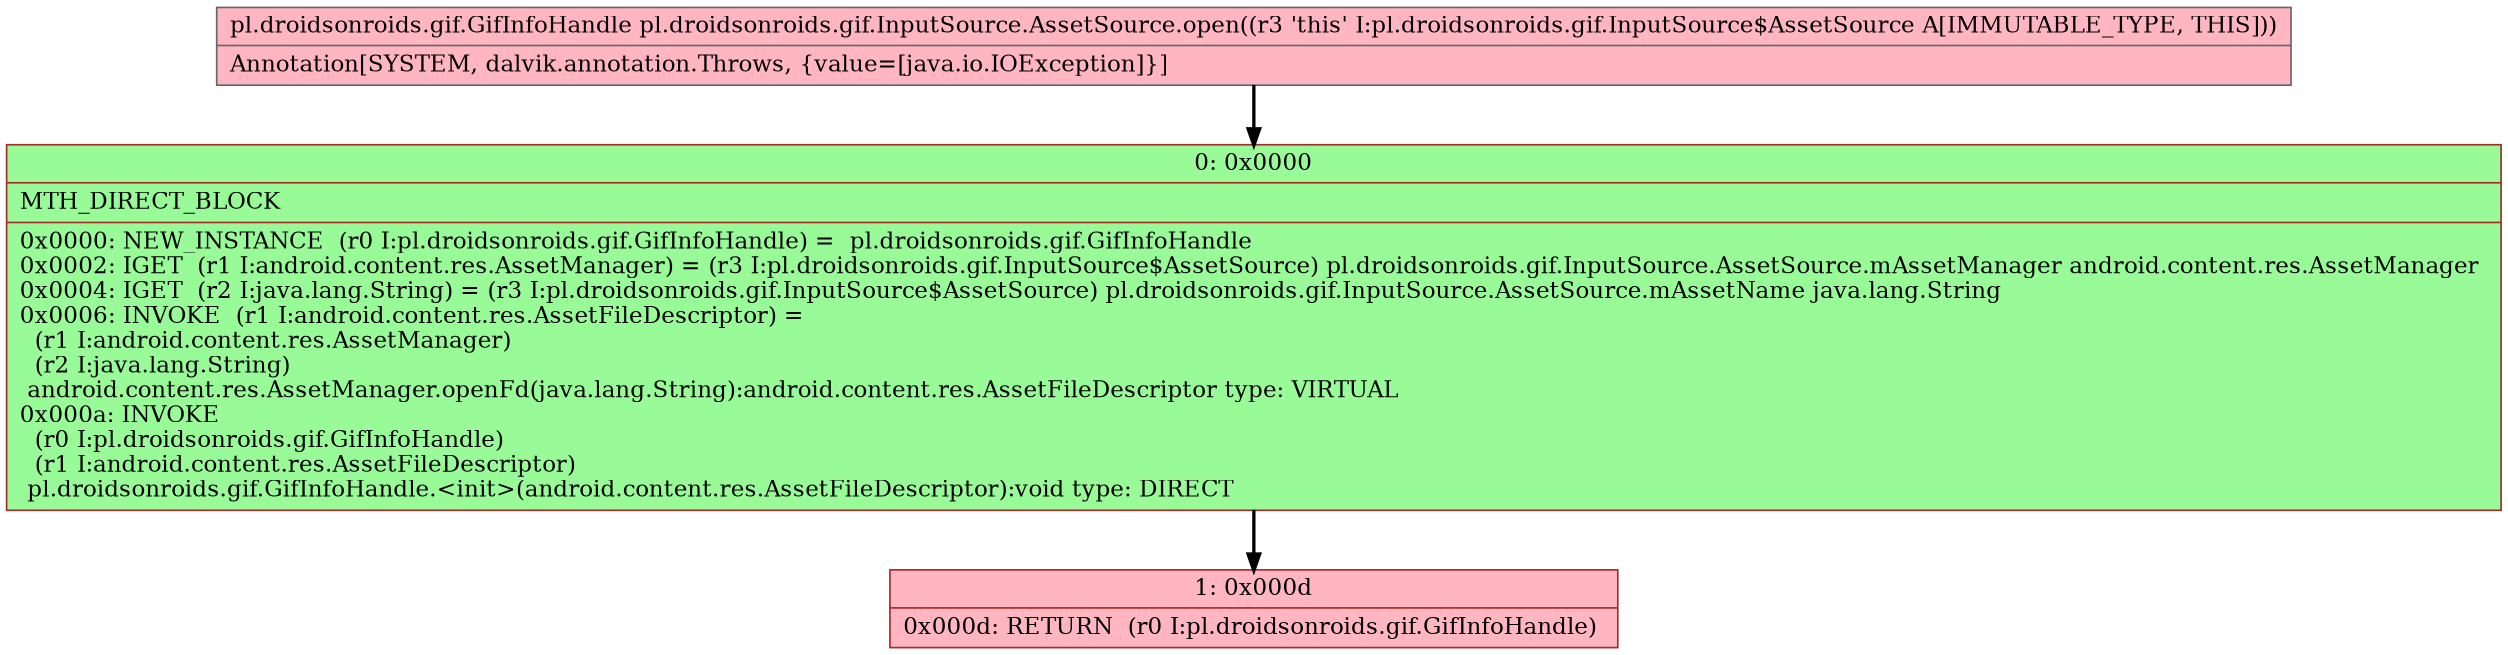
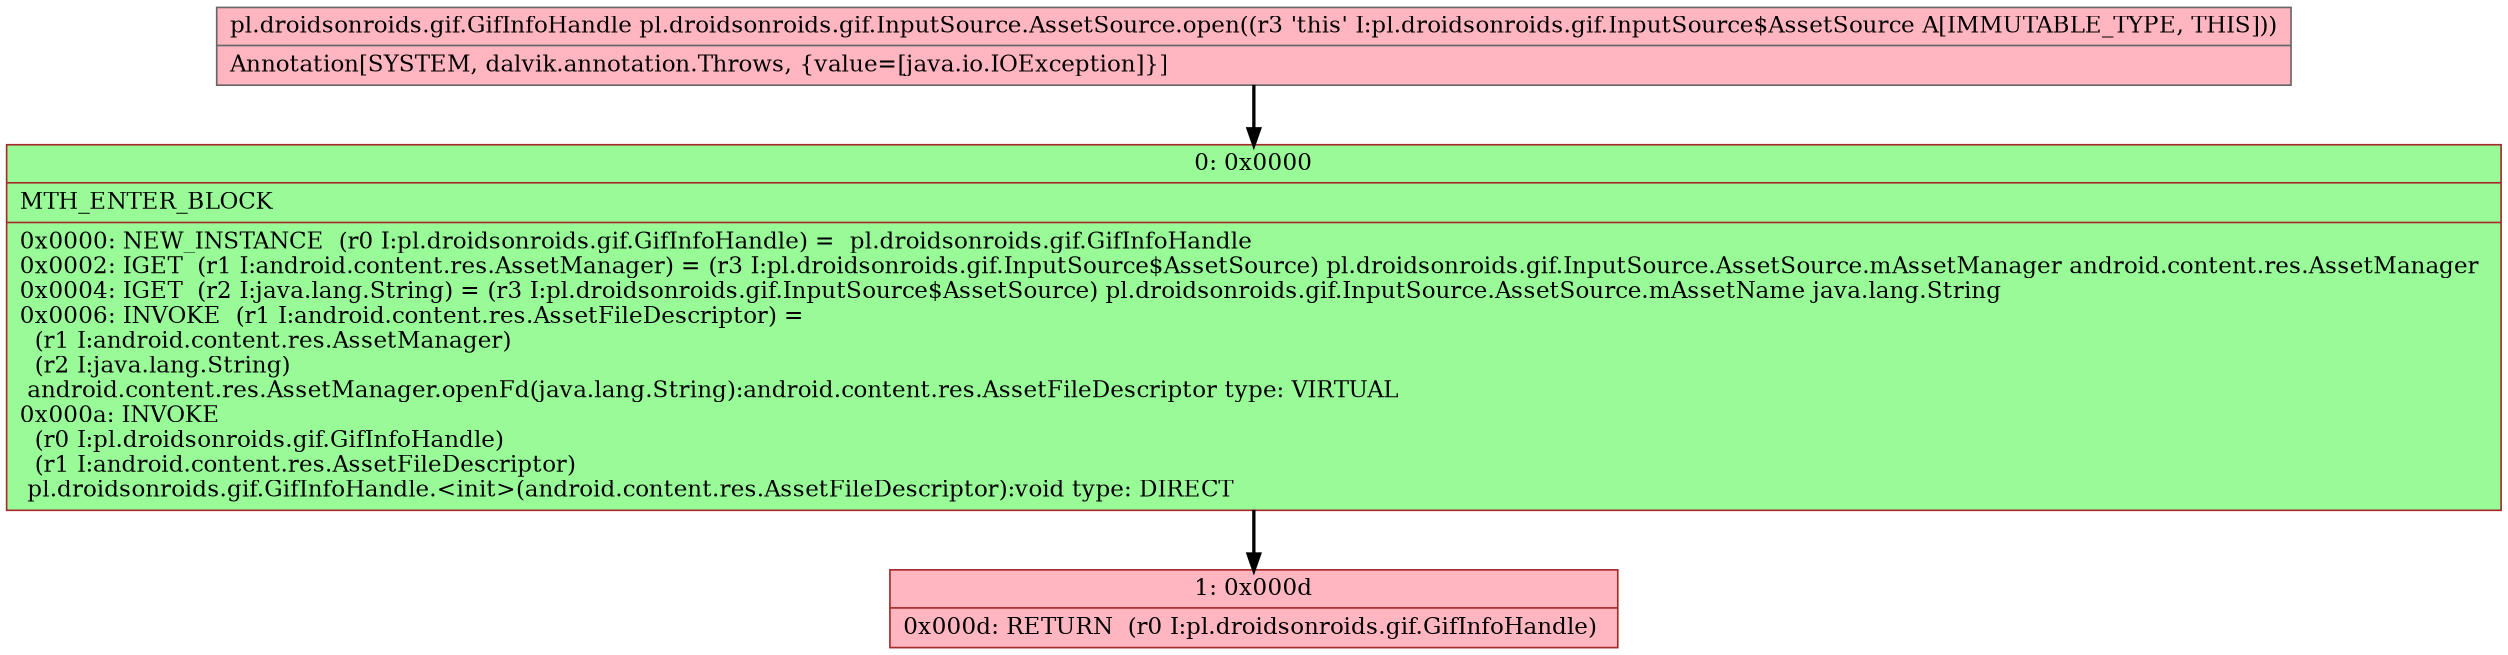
(151, 202) -> (147, 202)
